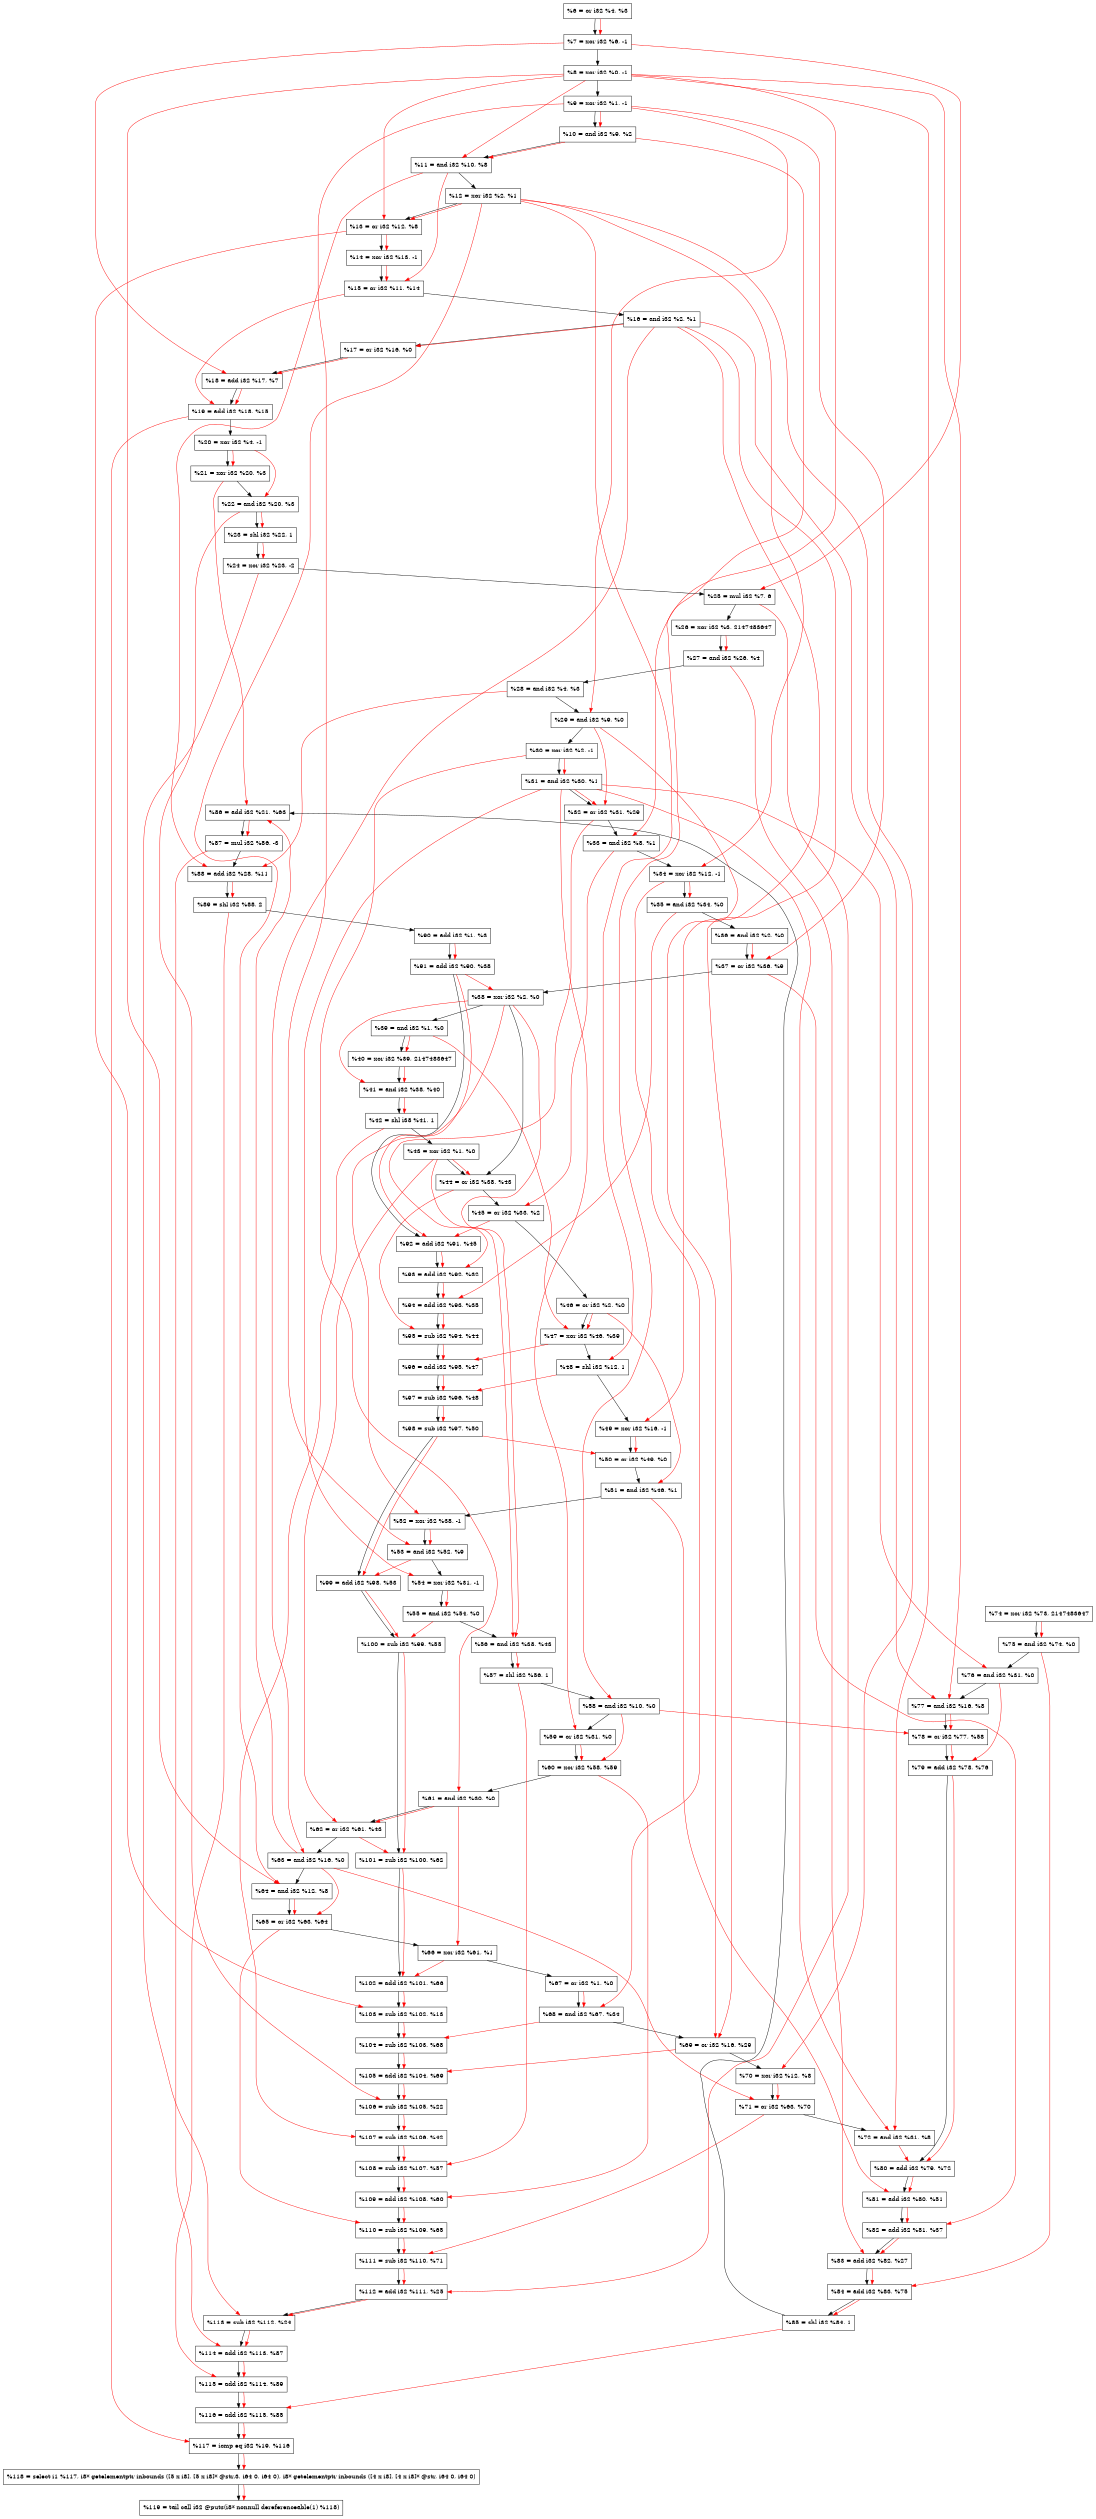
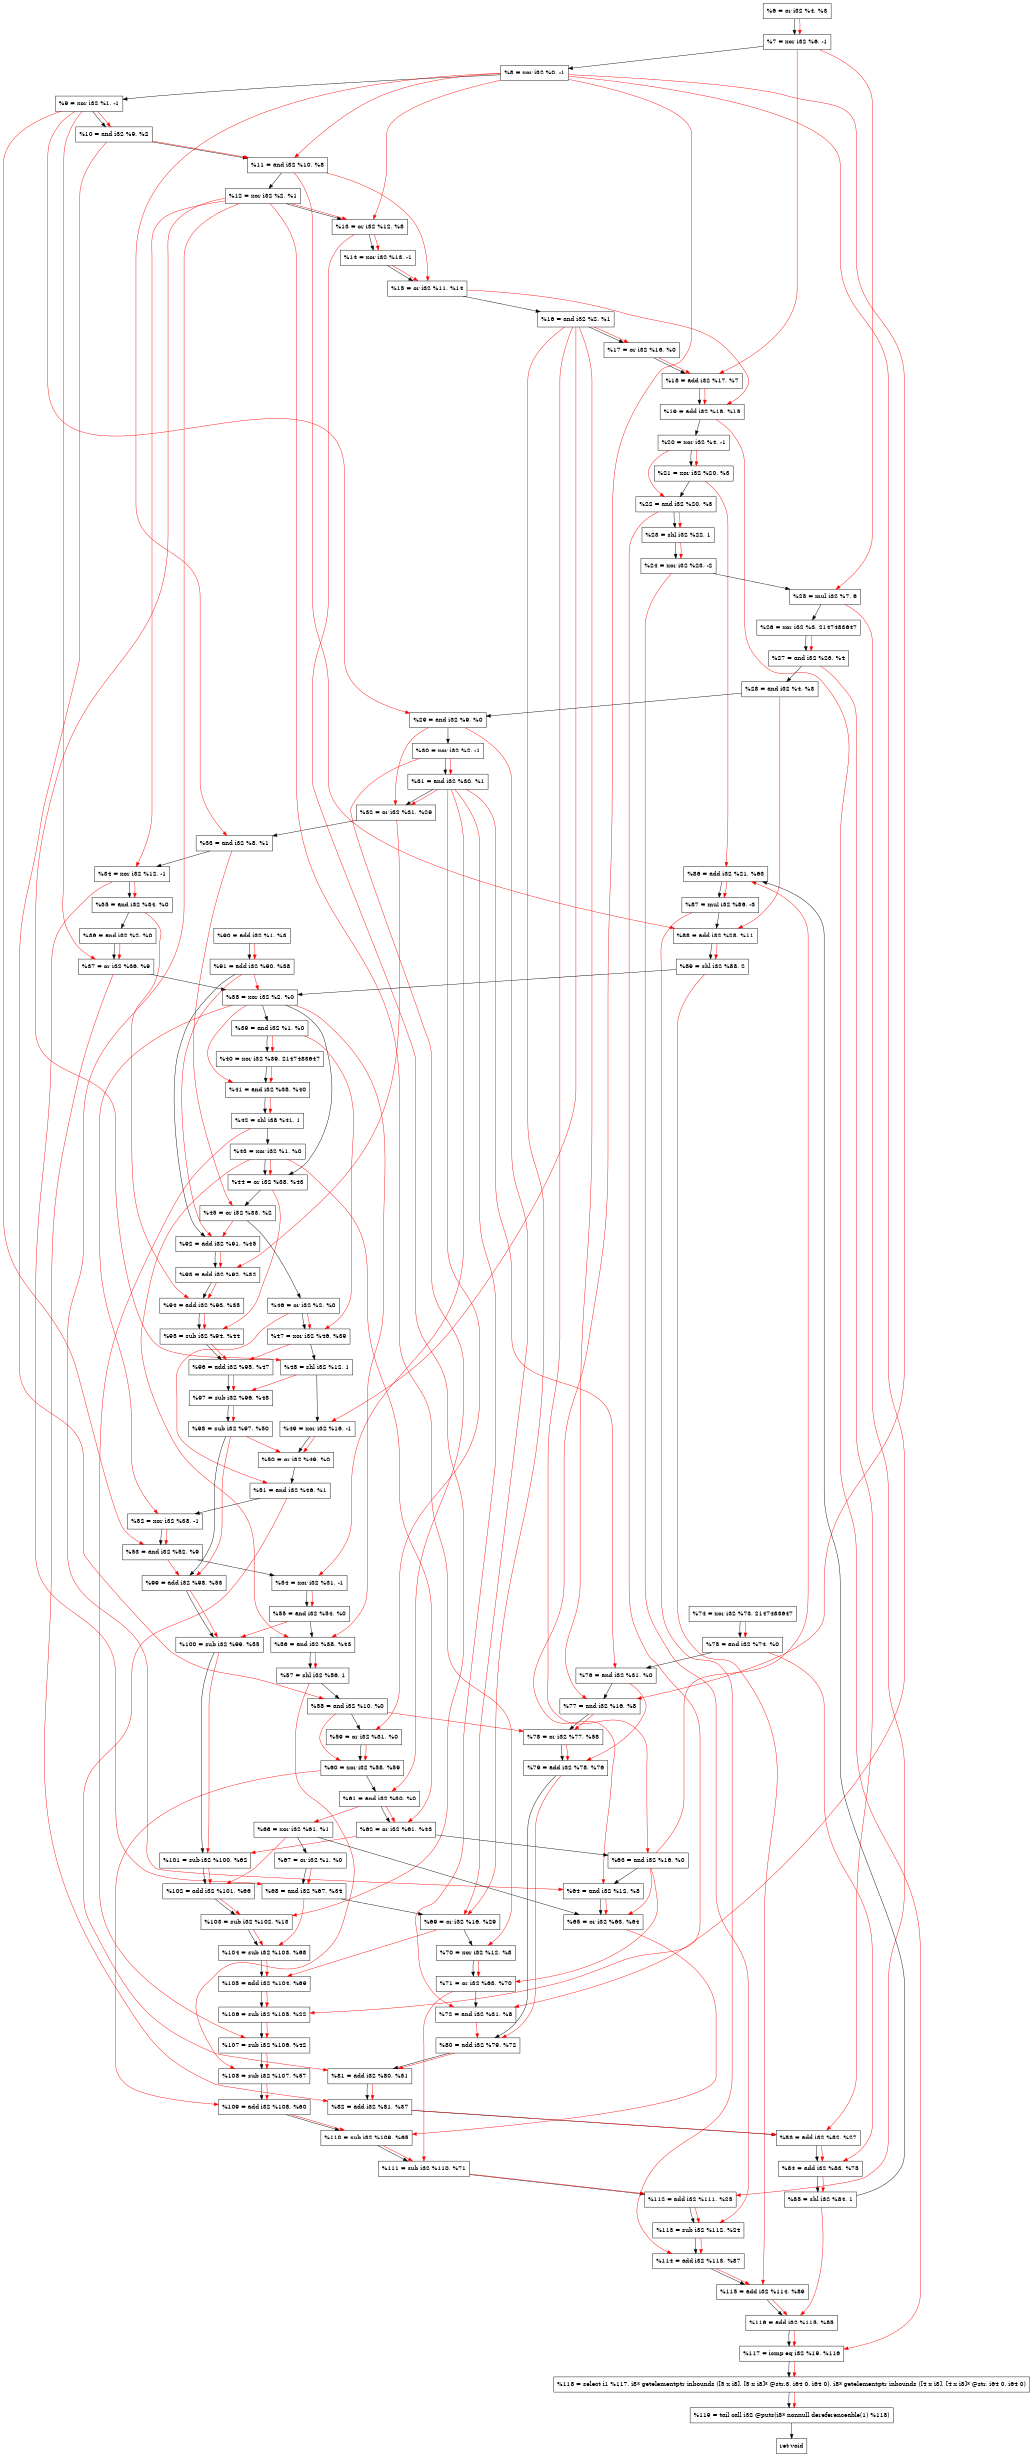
(338, 920) -> (489, 982)
(373, 1937) -> (446, 1875)
none -> (792, 2446)
